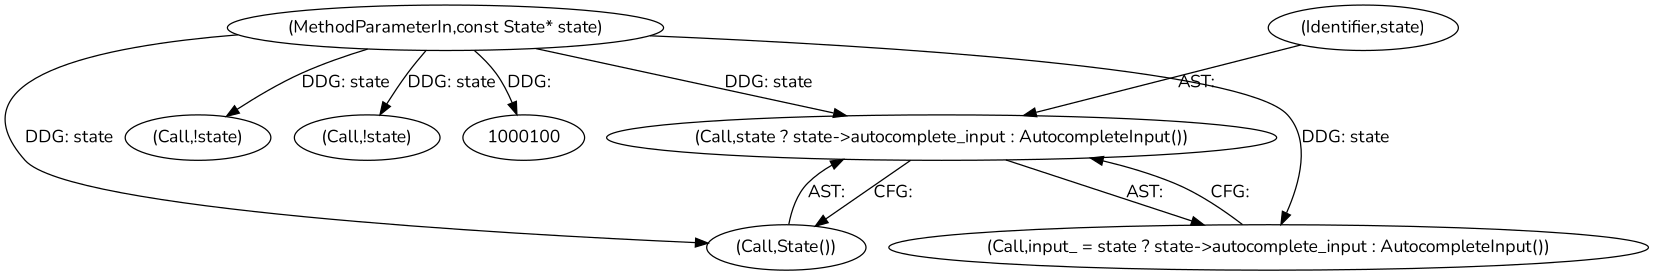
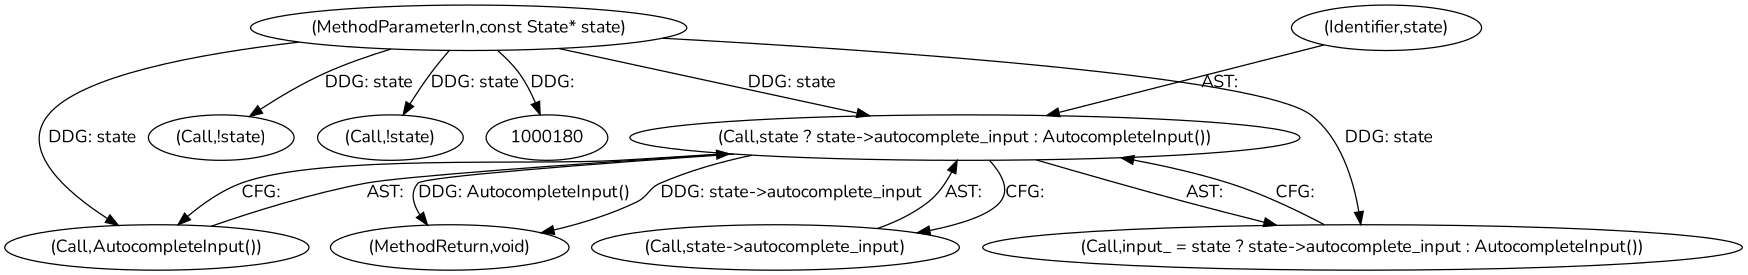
(524, 138) -> (547, 138)
none -> (450, 247)
none -> (775, 247)
(786, 247) -> (157, 247)
